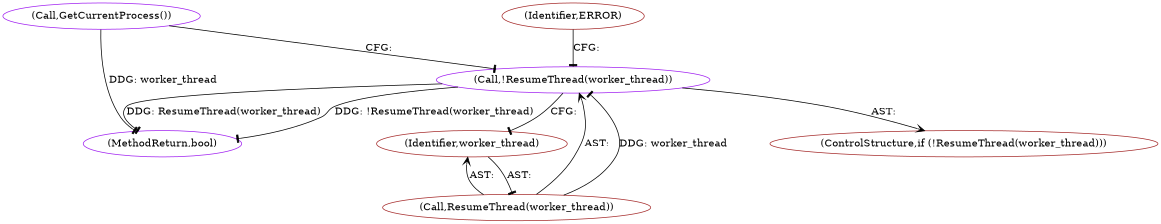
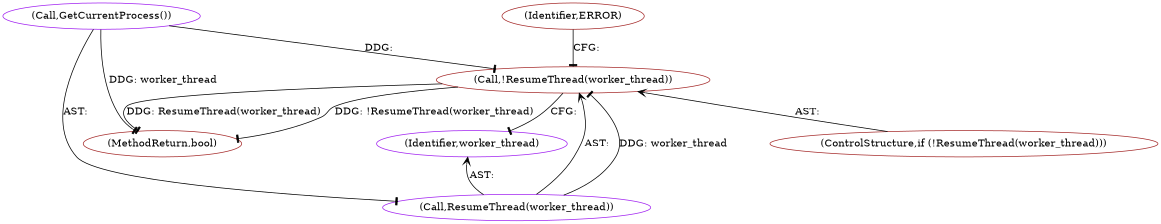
(381, 48) -> (381, 48)
(573, 80) -> (573, 80)
(801, 102) -> (766, 113)
(162, 144) -> (162, 144)
(472, 144) -> (472, 144)
(502, 172) -> (165, 181)
(517, 208) -> (517, 208)
